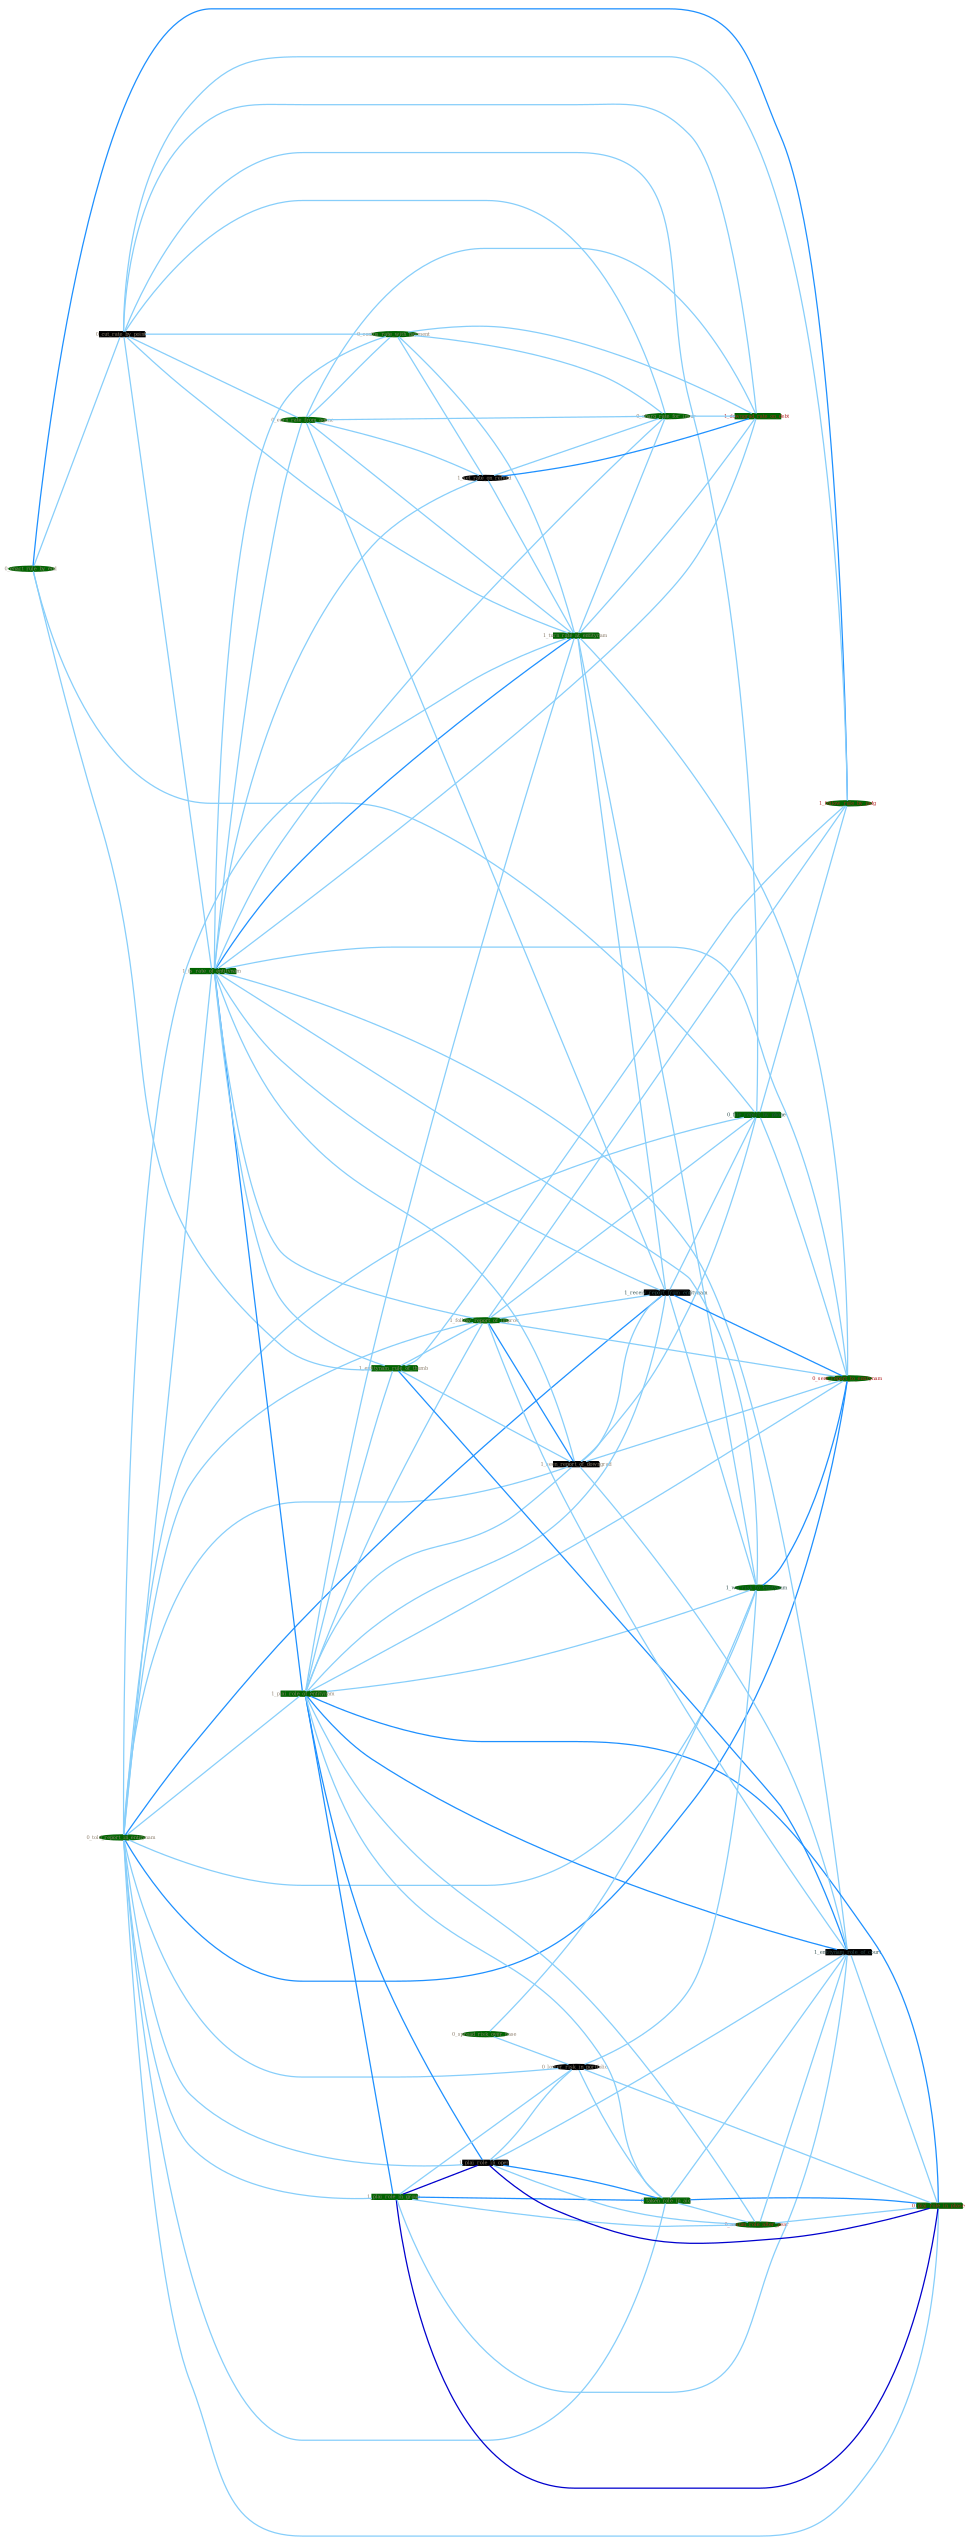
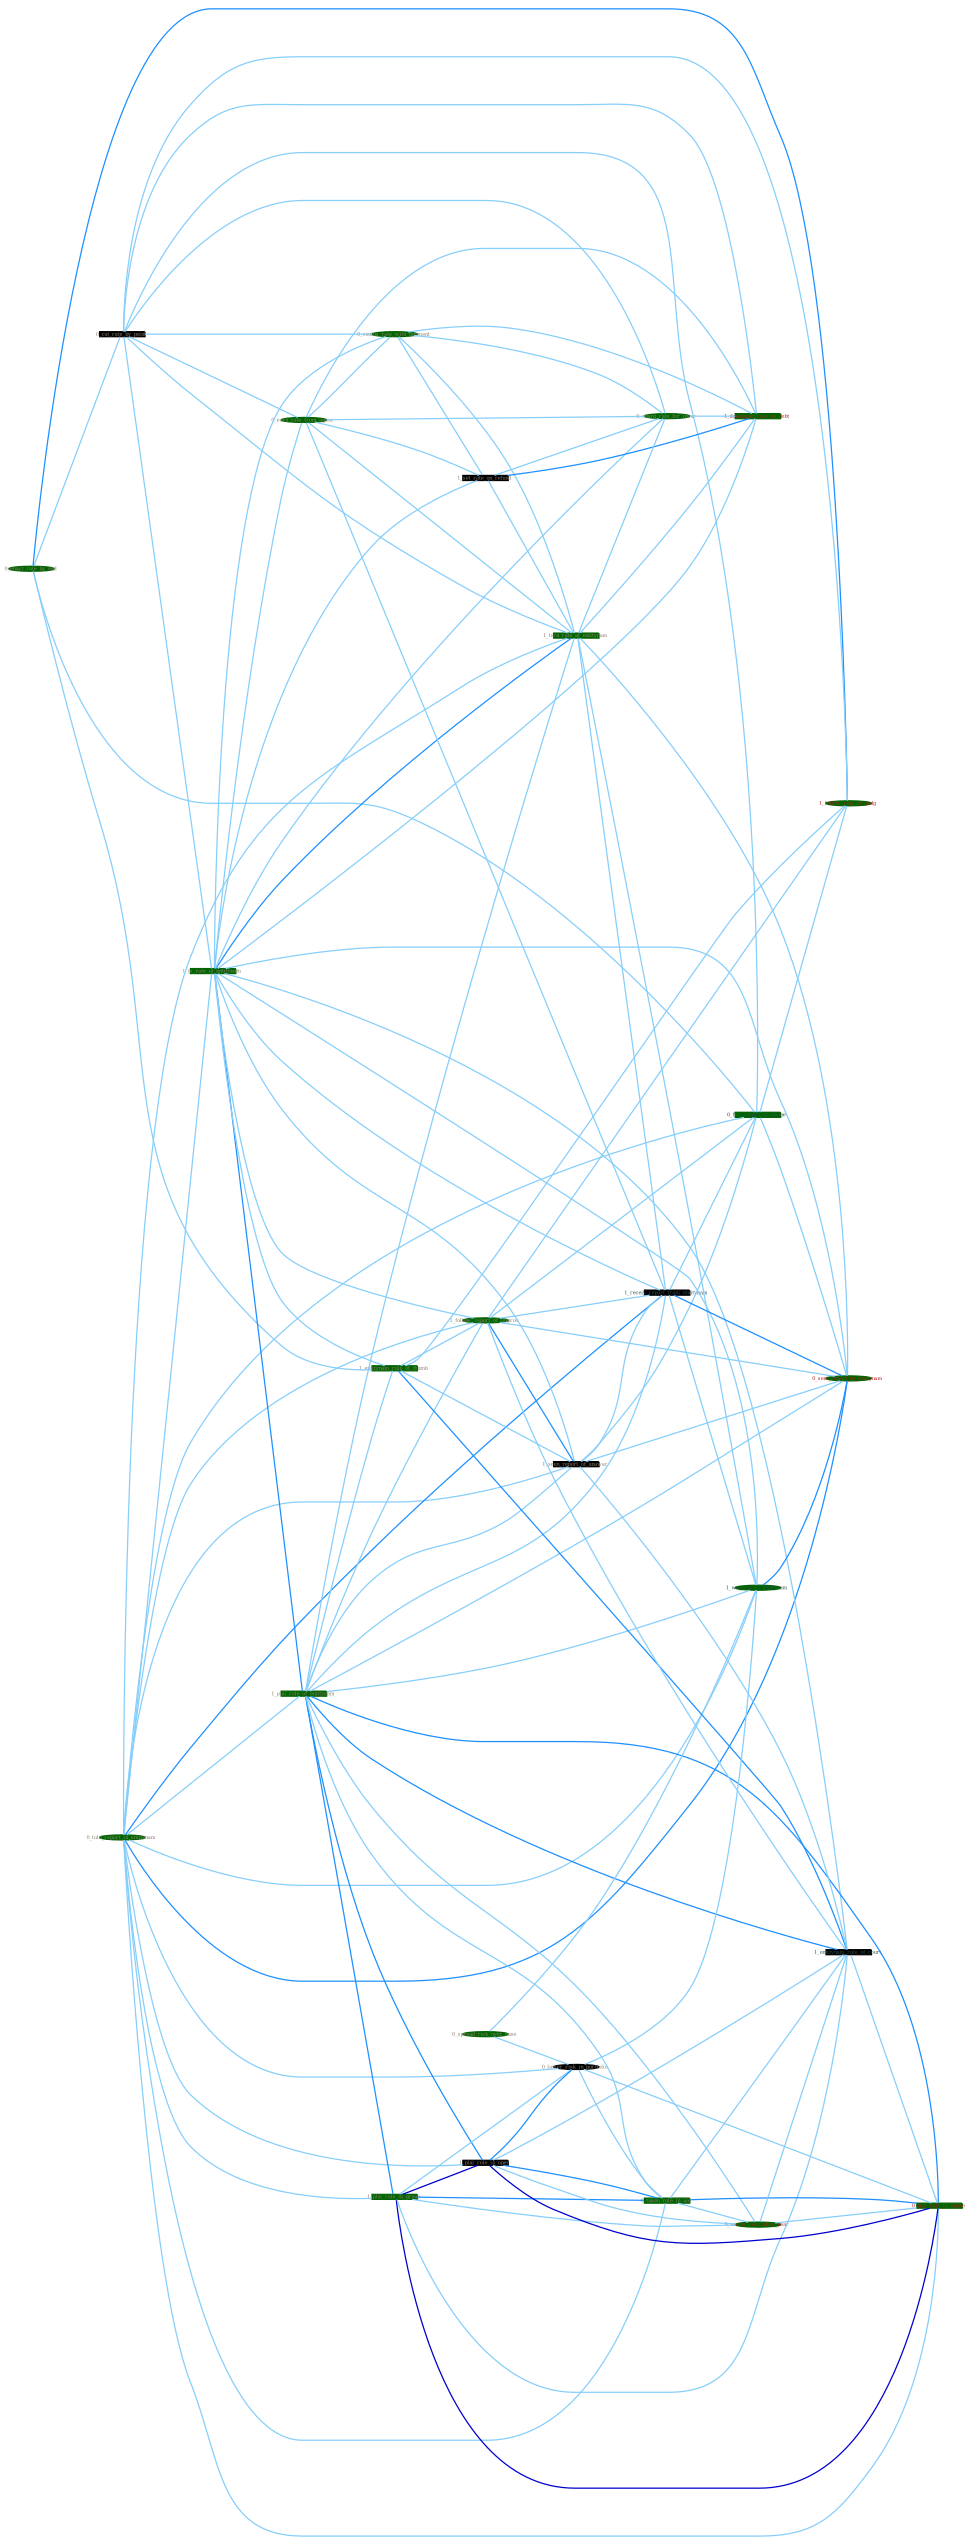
(486, 478) -> (486, 478)
(576, 1464) -> (576, 1464)
(531, 2115) -> (531, 2115)
